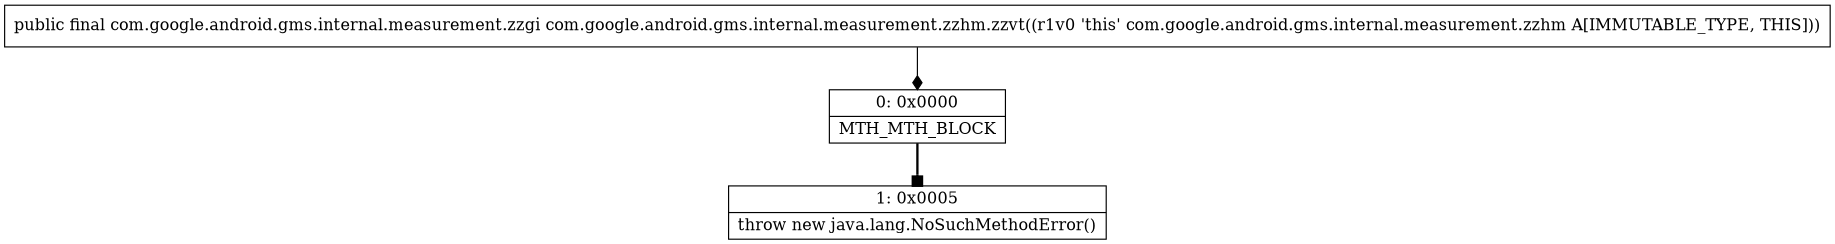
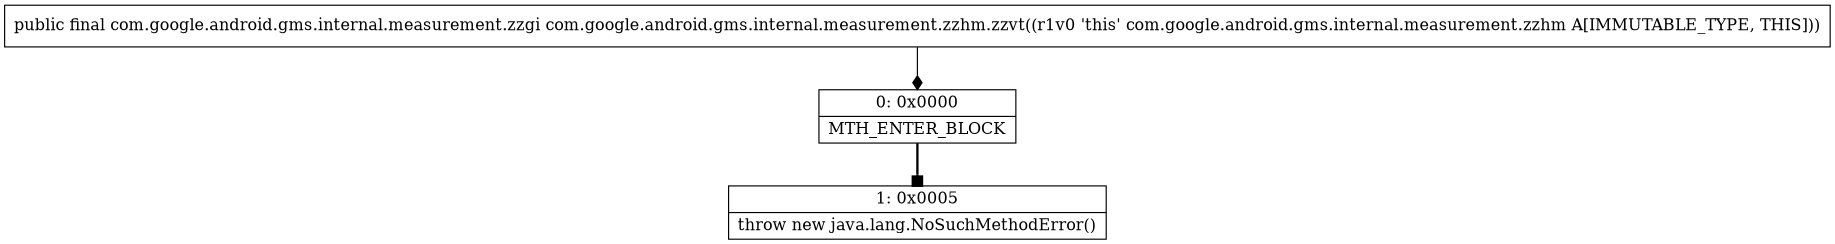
(917, 129) -> (917, 129)
